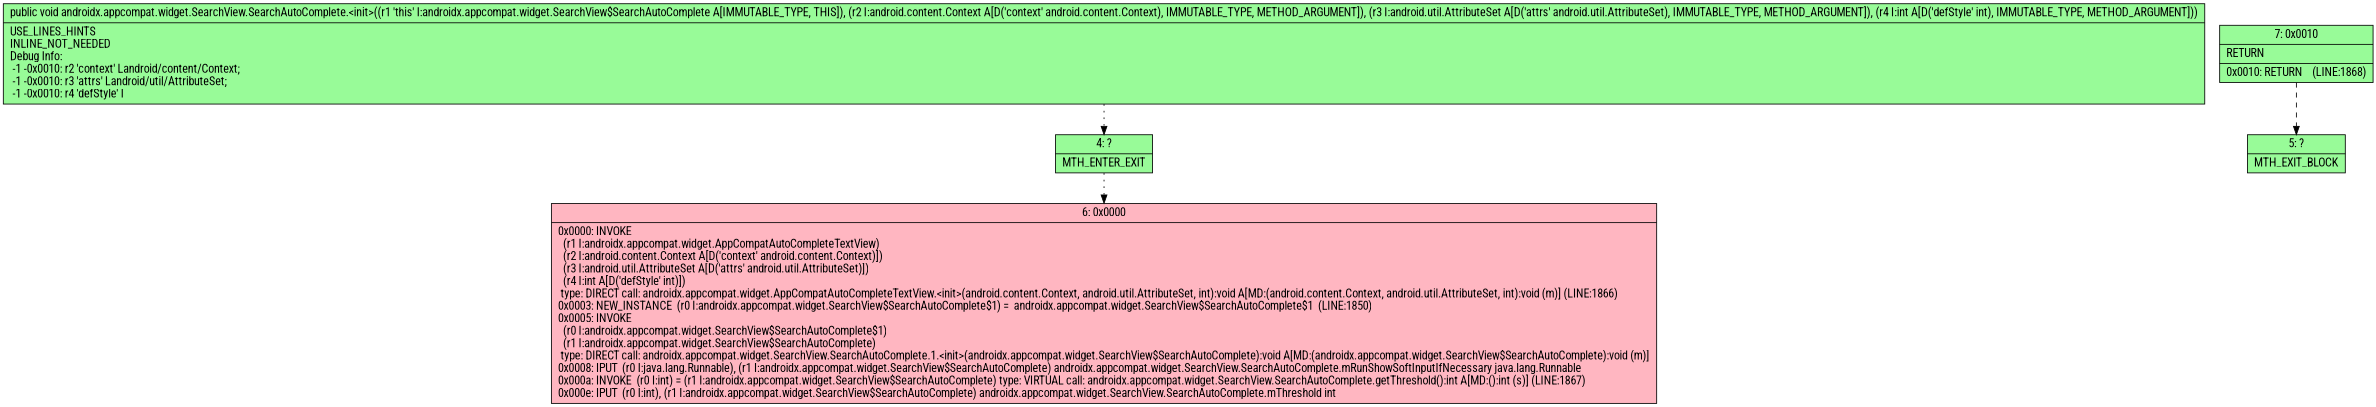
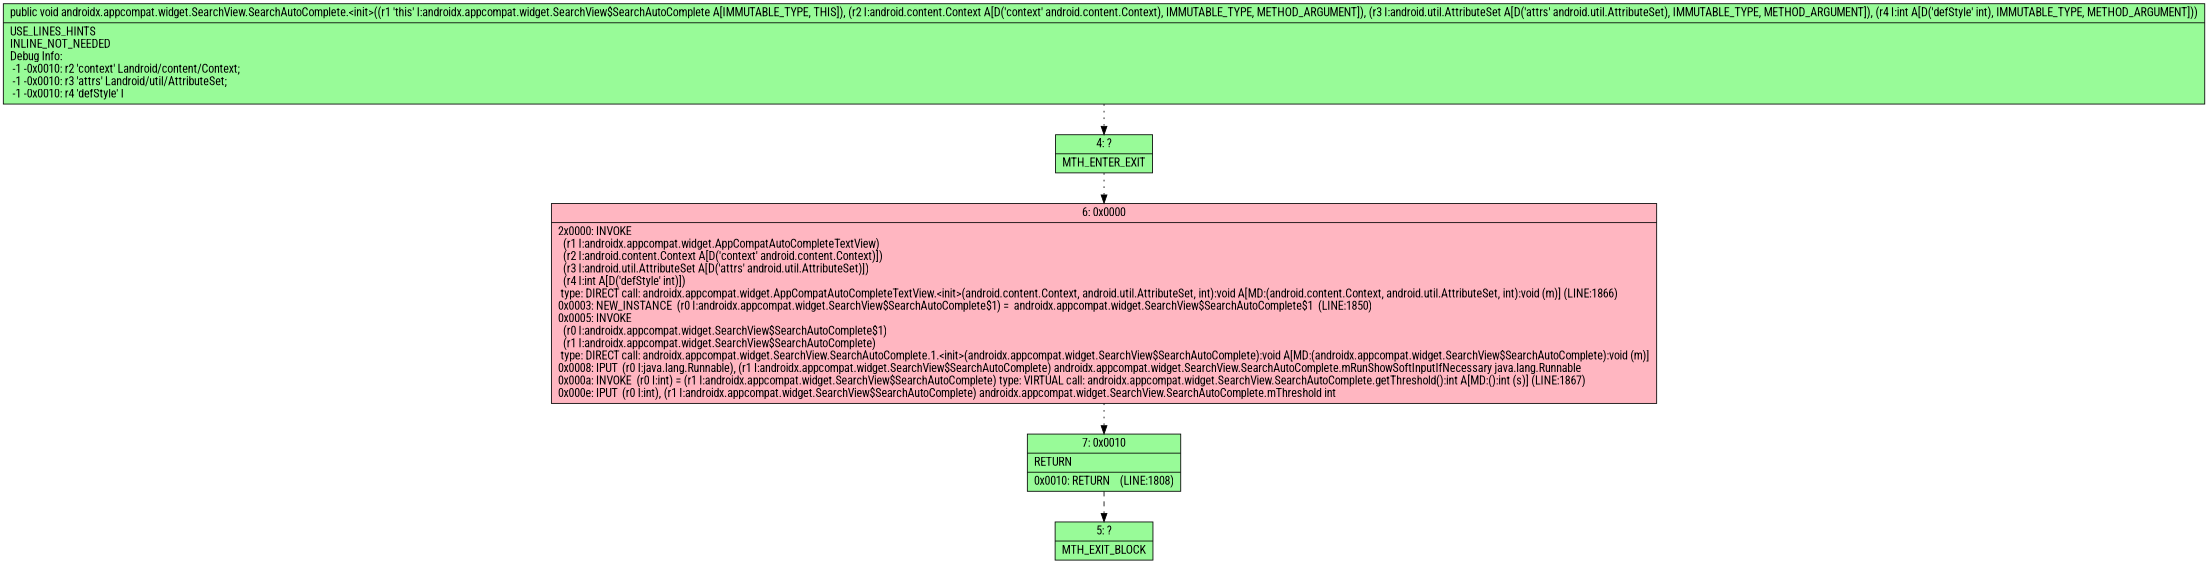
(2296, 73) -> (1104, 481)
(597, 232) -> (597, 232)
none -> (1104, 415)
